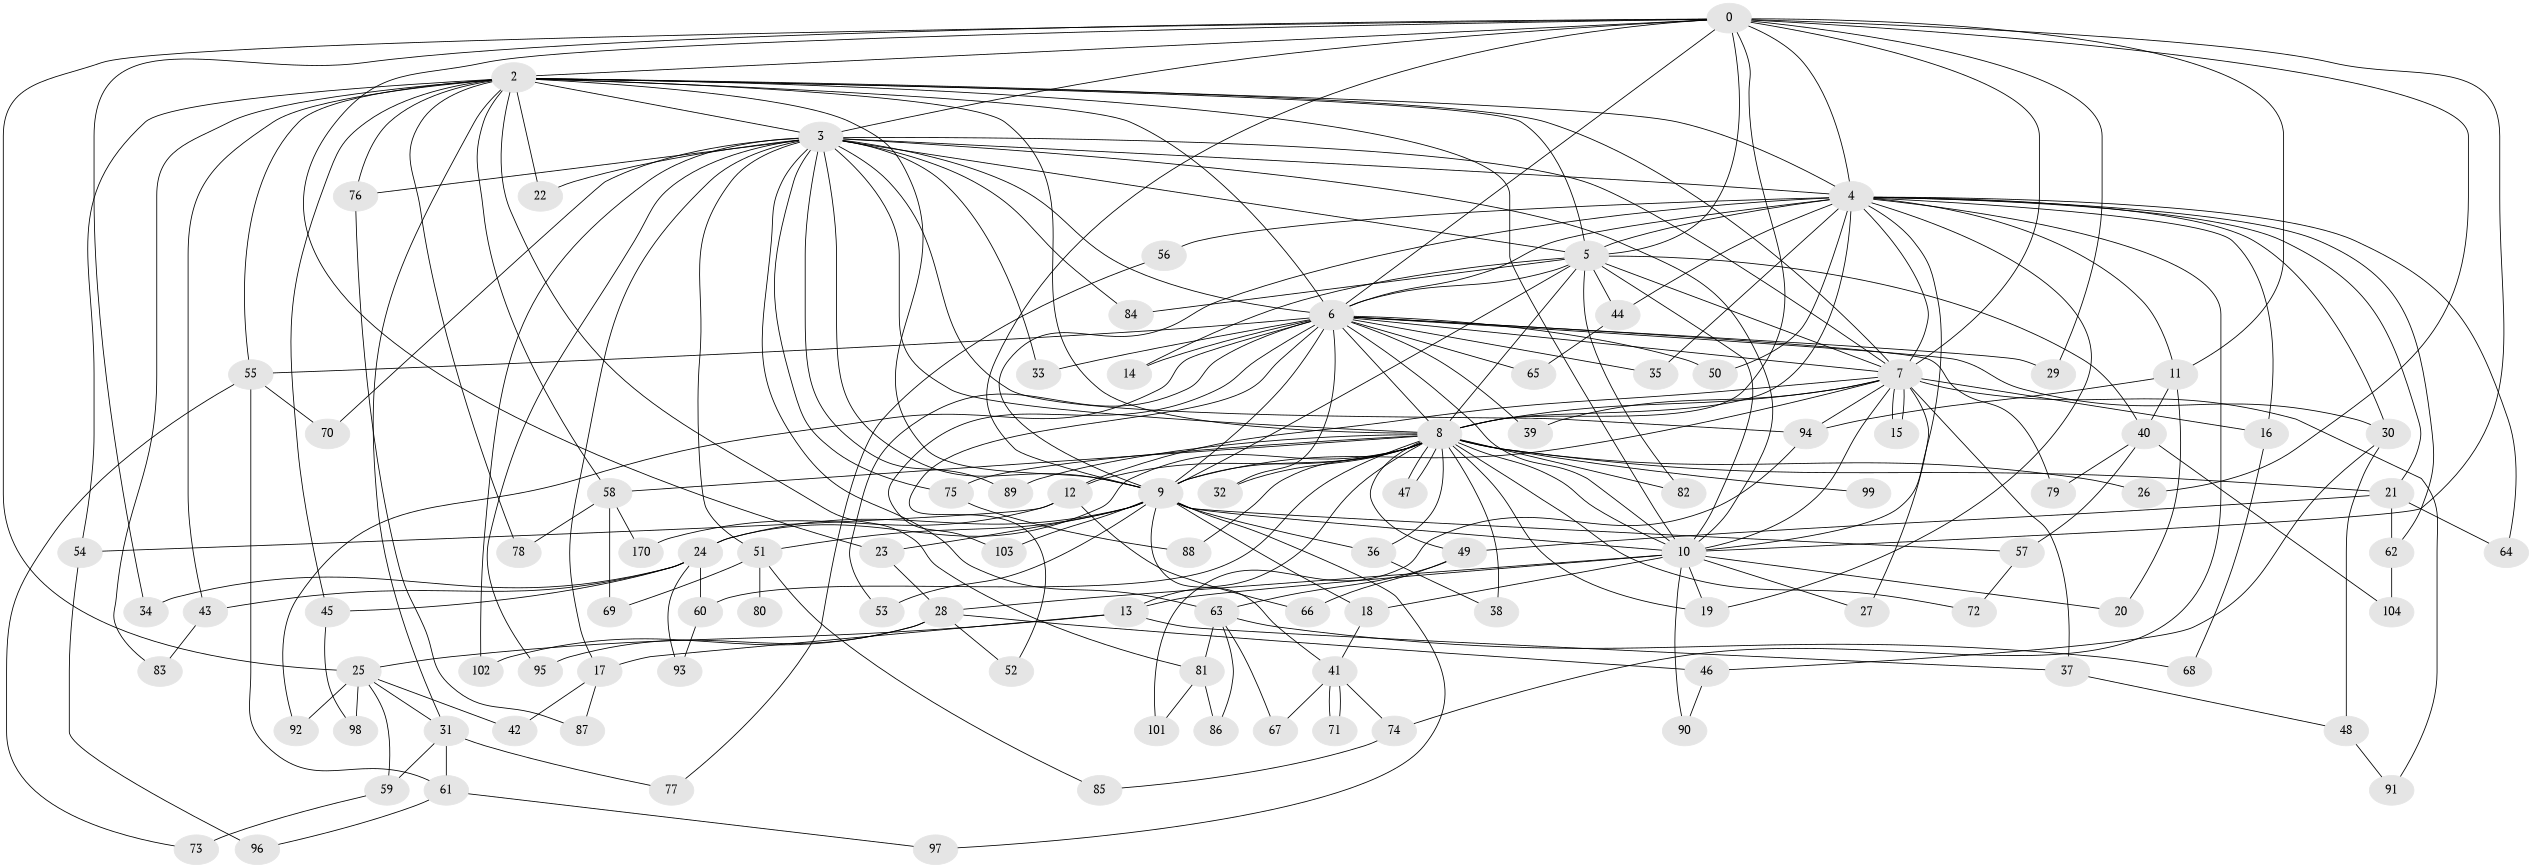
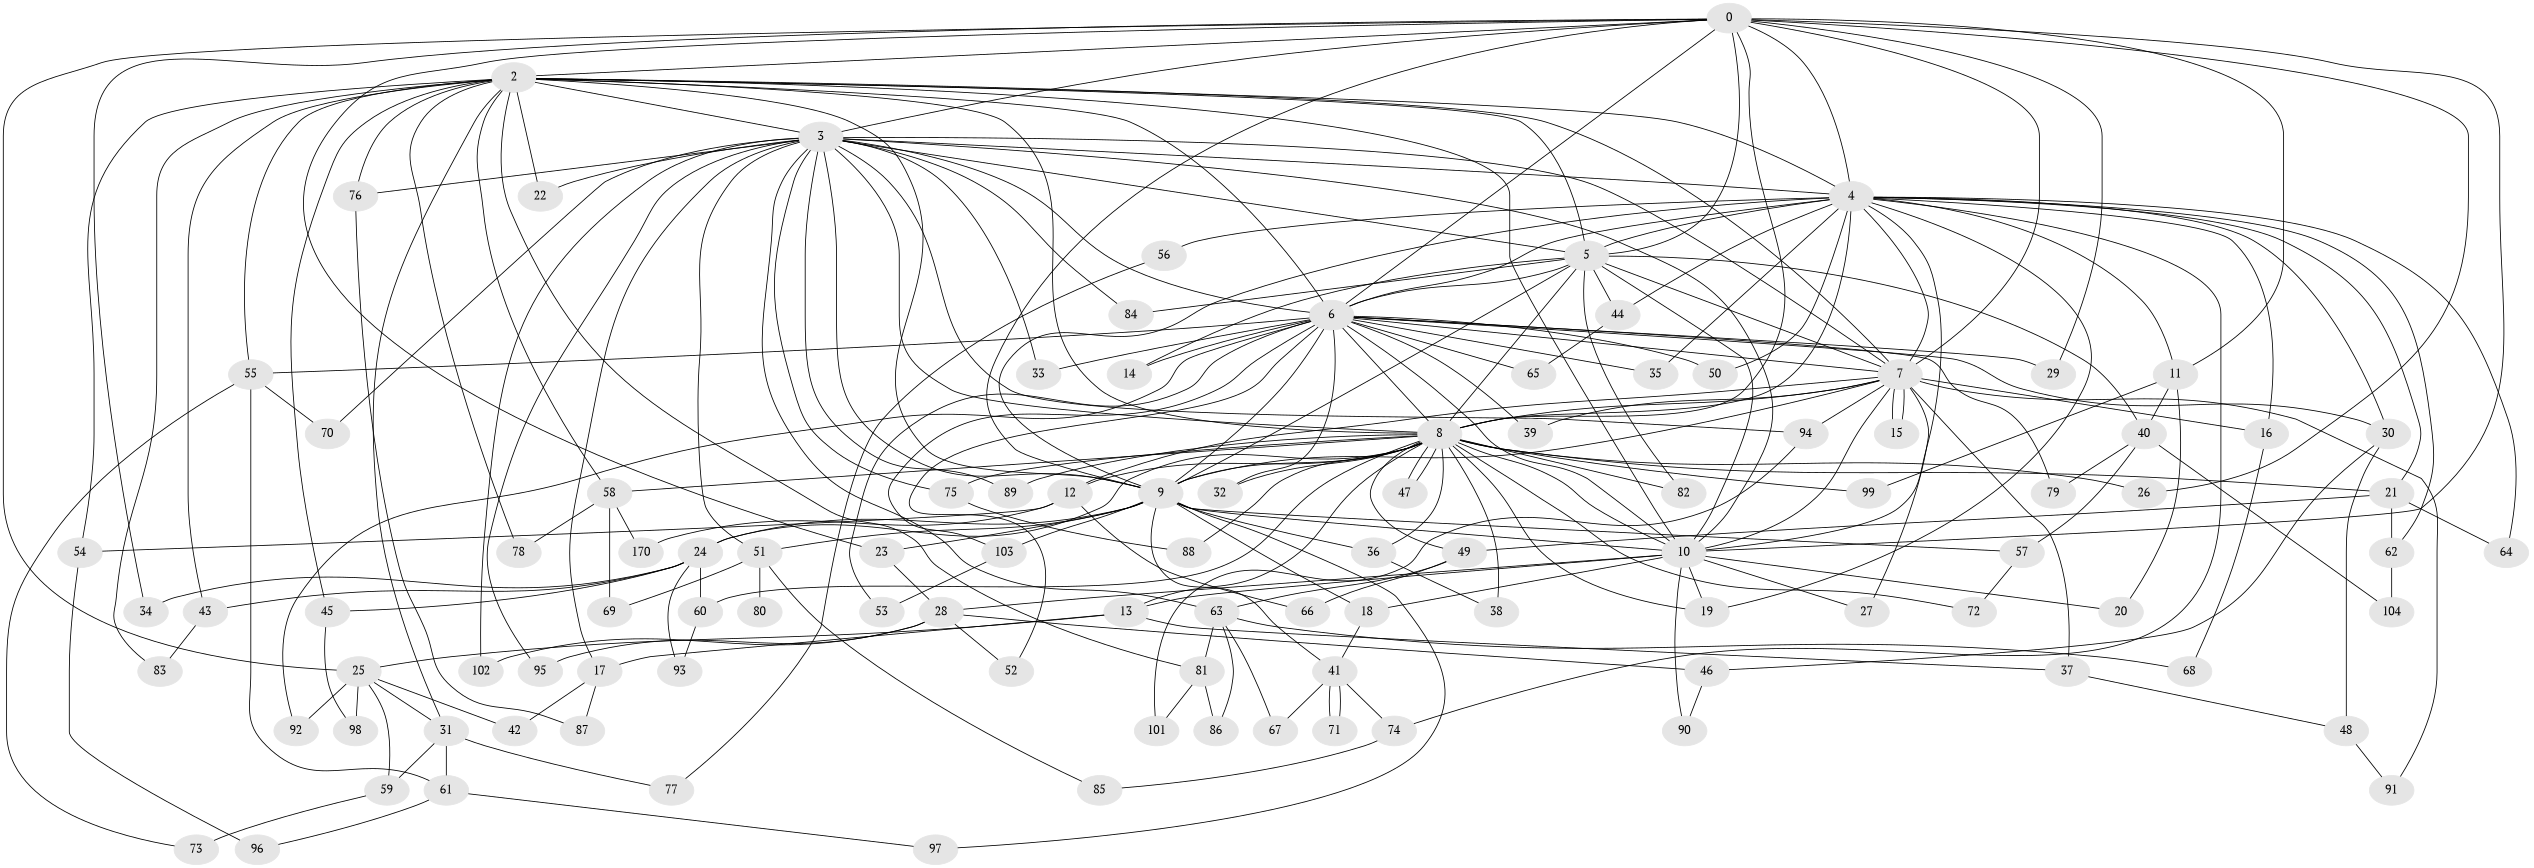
(1965, 404) -> (2022, 434)
(1029, 569) -> (945, 581)
